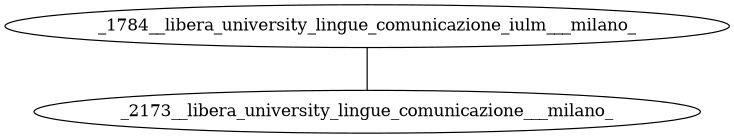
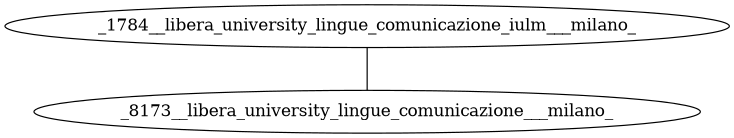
(367, 112) -> (367, 112)
